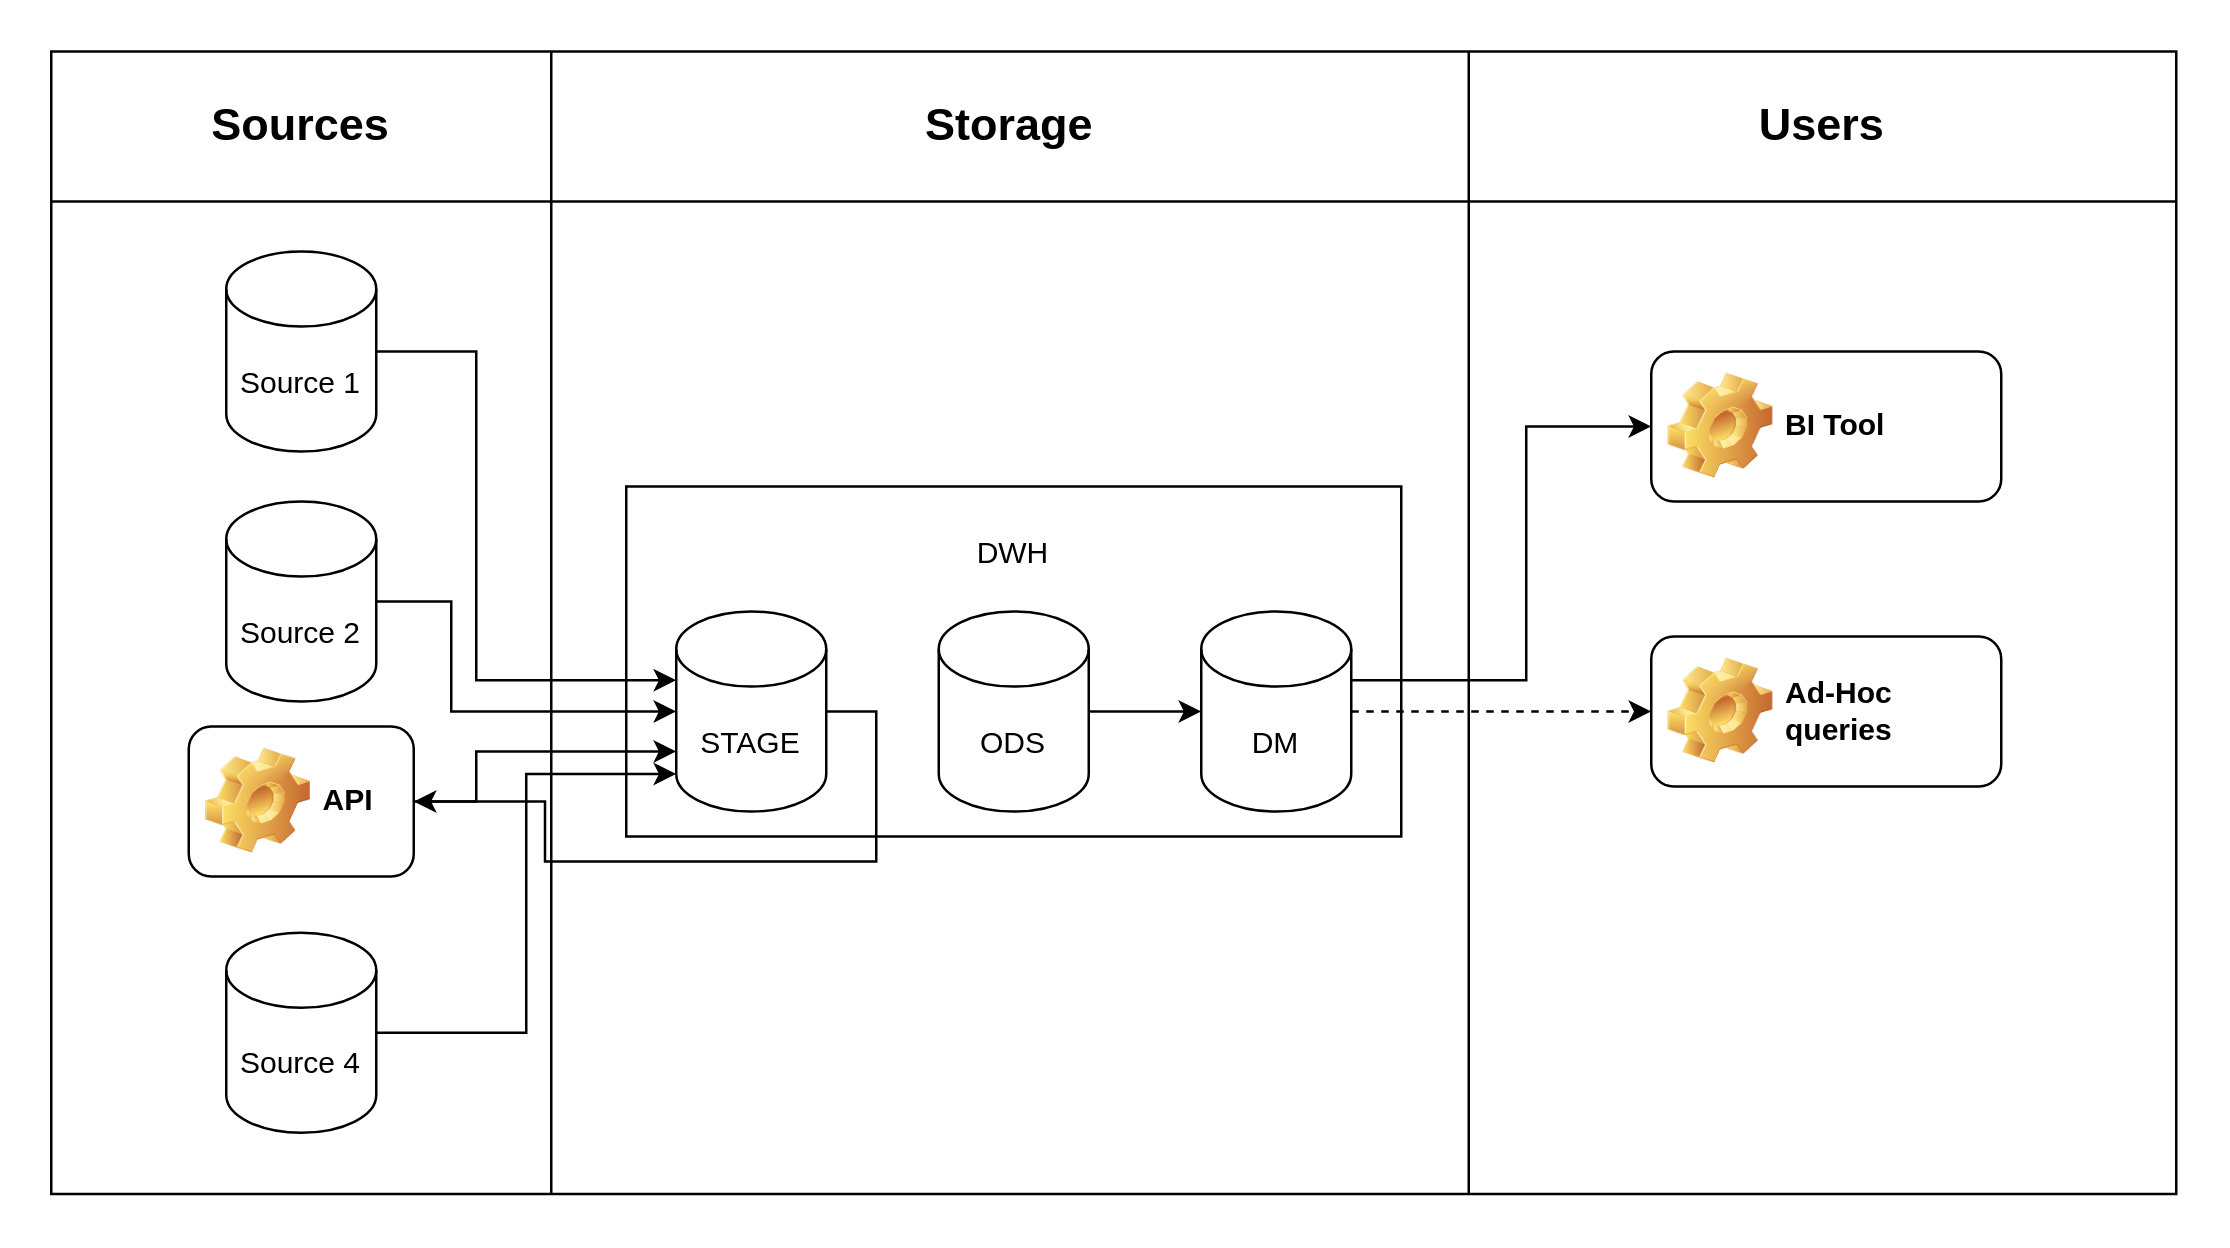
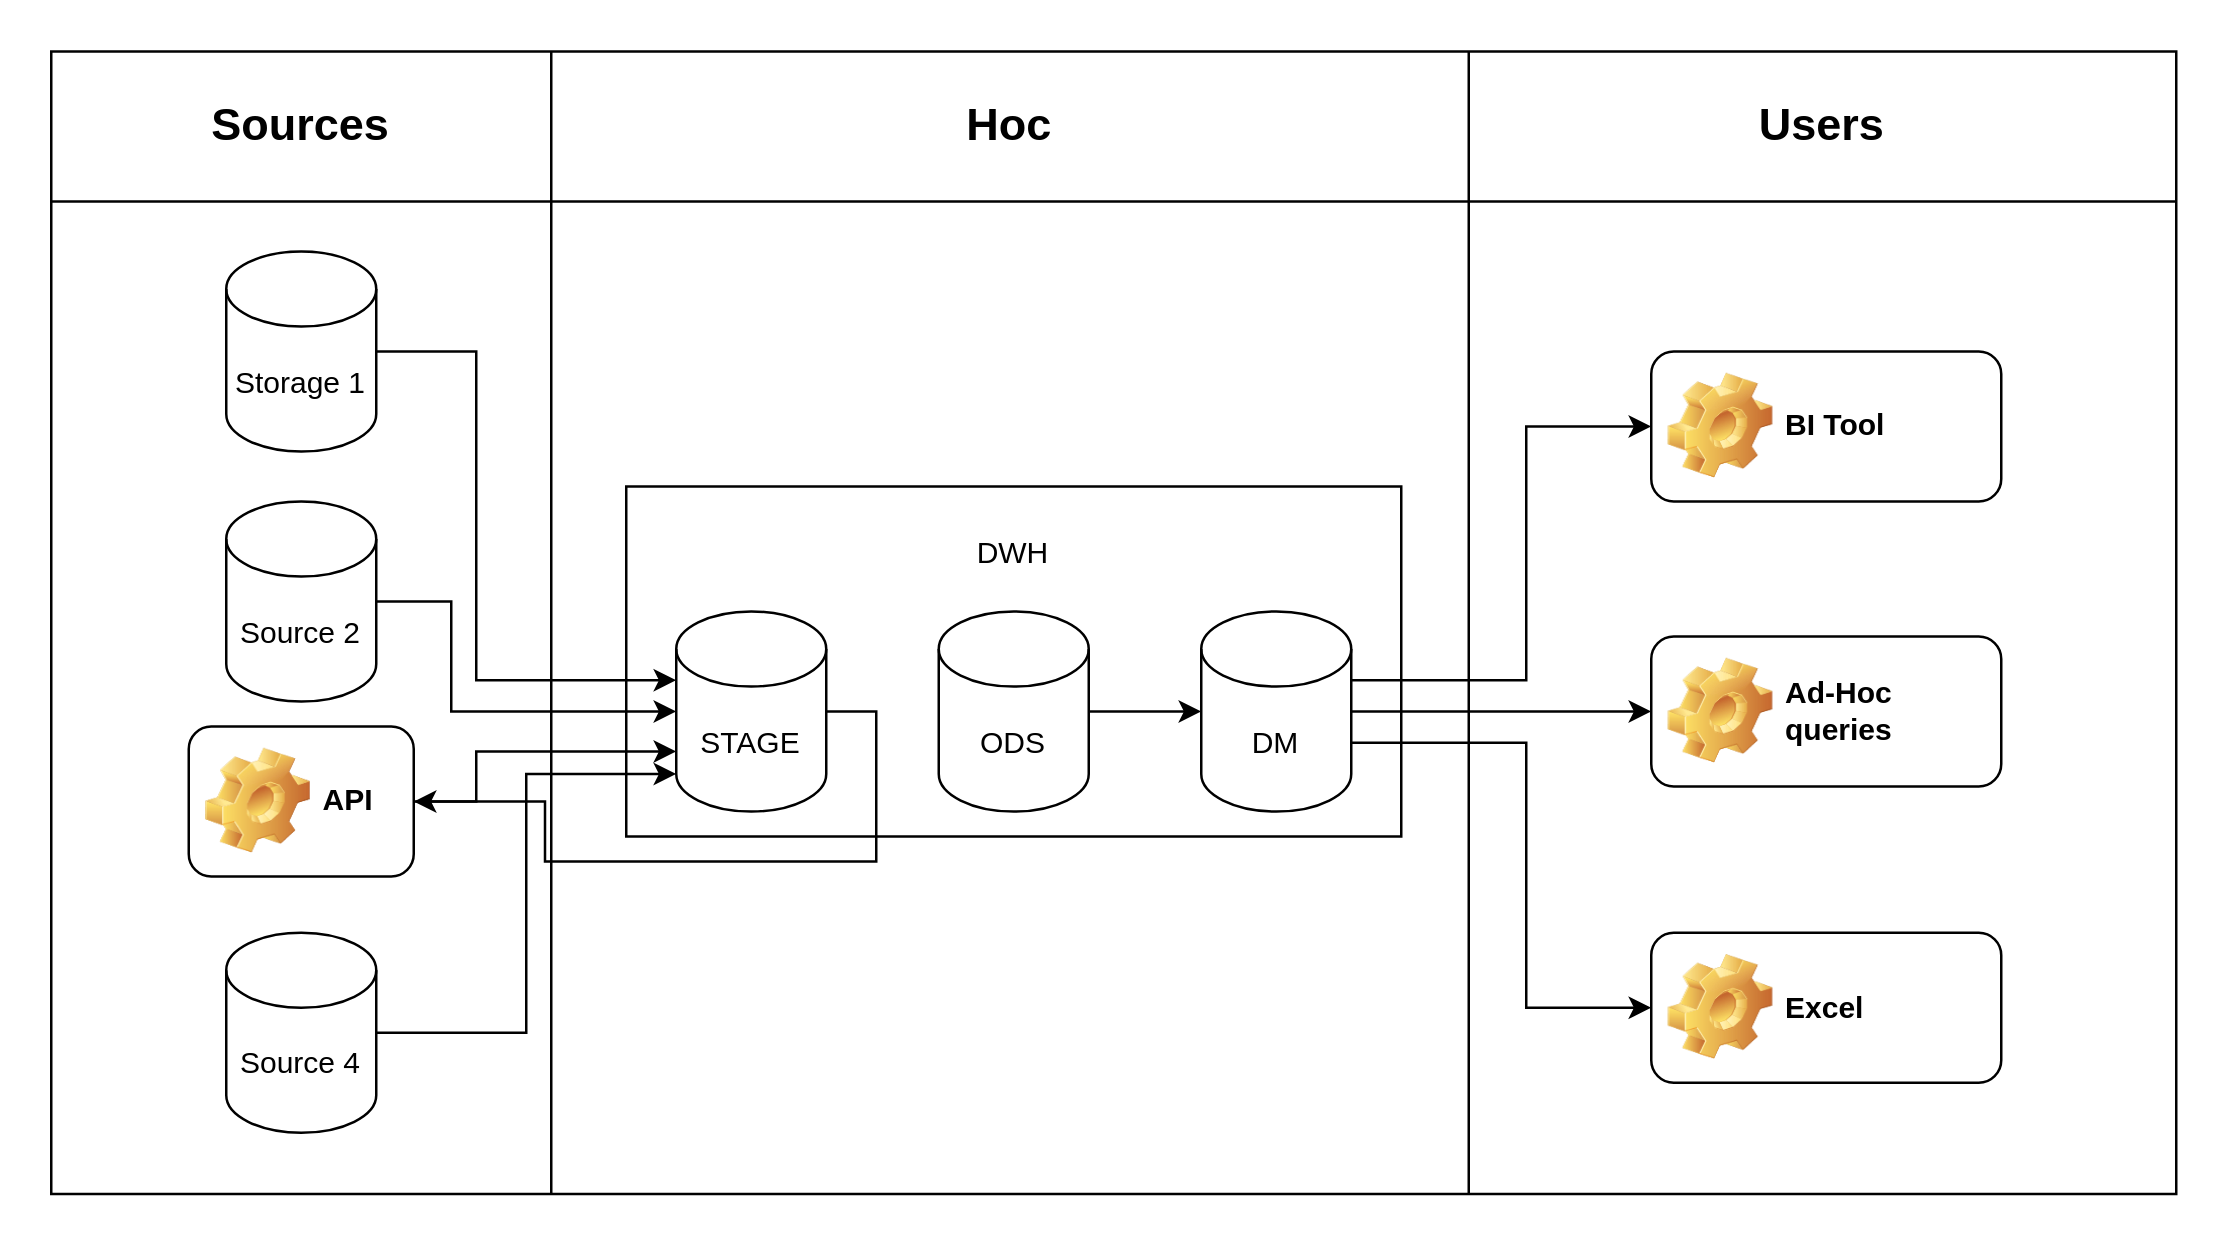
(1010, 126) -> (1010, 126)
(301, 384) -> (301, 384)
(1556, 711) -> (1556, 711)
none -> (1526, 903)
none -> (1826, 1008)
